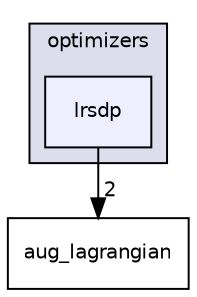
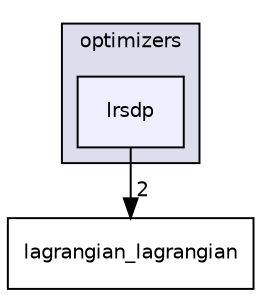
(98, 254) -> (131, 254)
